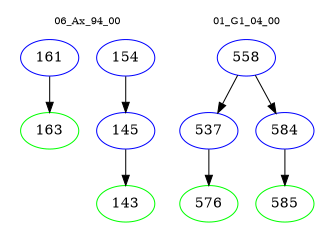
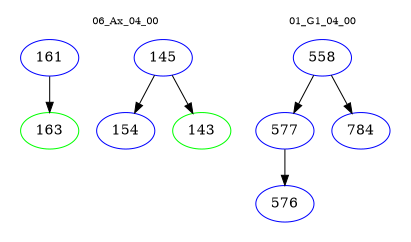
(88, 22) -> (126, 22)
(126, 89) -> (147, 90)
(209, 131) -> (285, 131)
(285, 131) -> (361, 131)
(209, 204) -> (285, 204)
(285, 204) -> none
